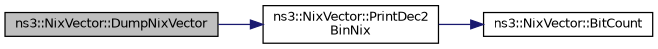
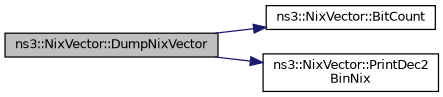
(455, 24) -> (234, 31)
